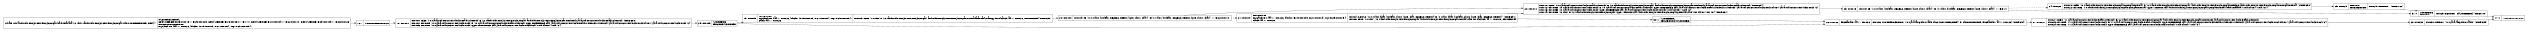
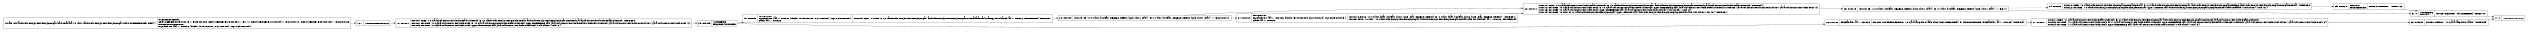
(1671, 20) -> none
